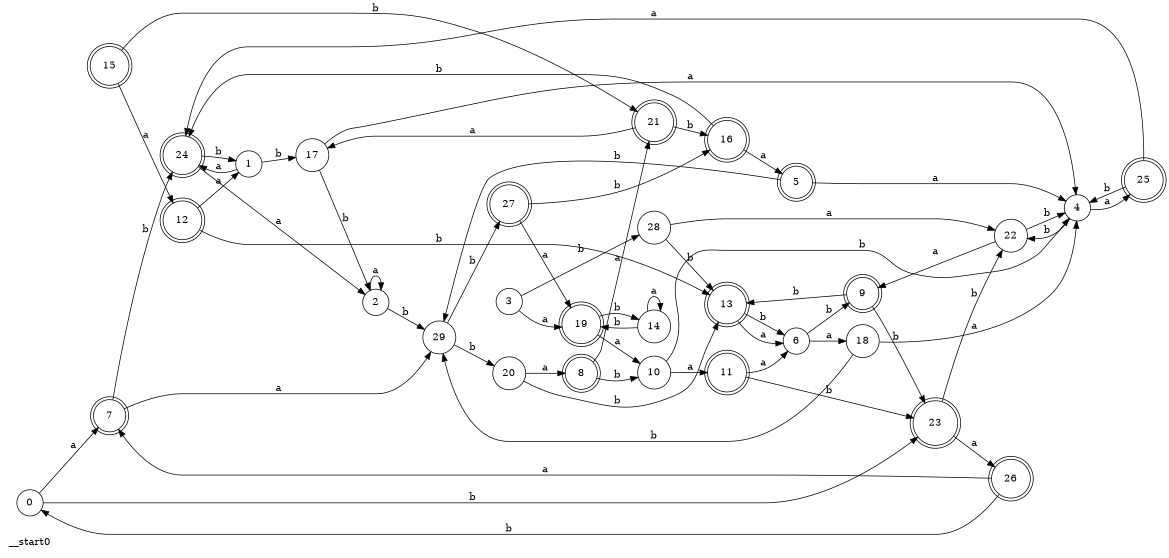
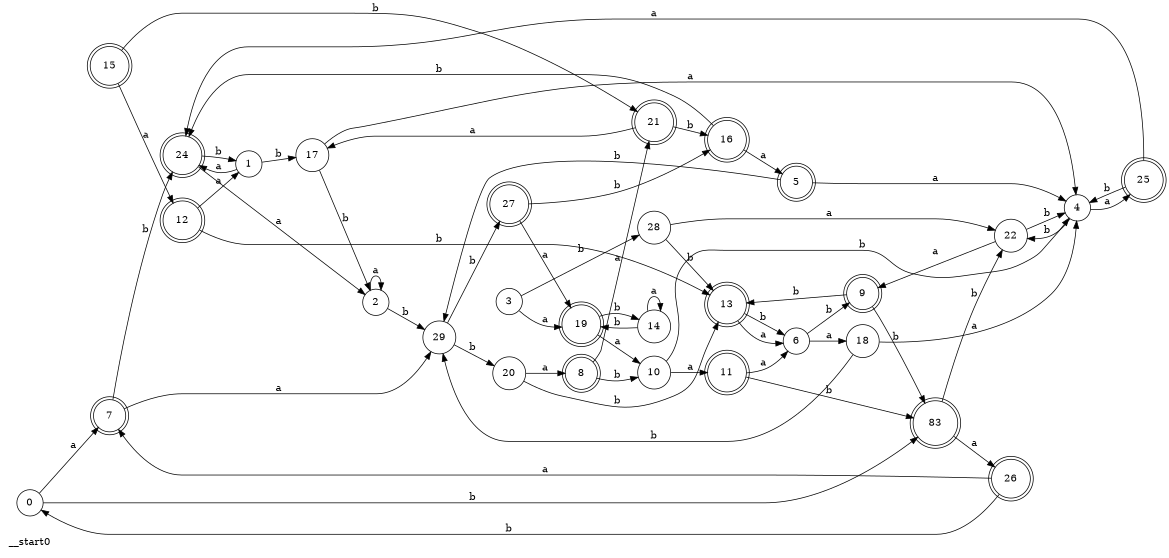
(935, 423) -> (935, 423)
